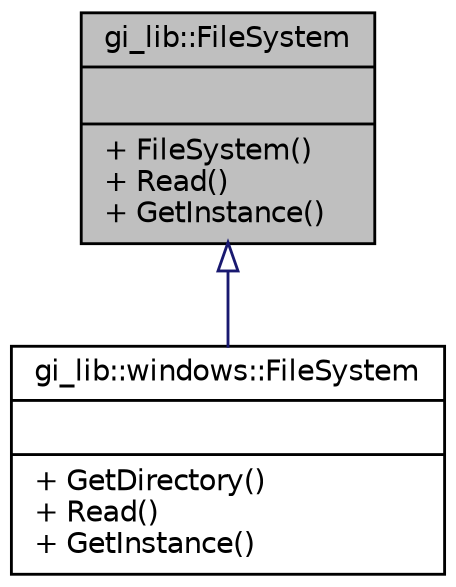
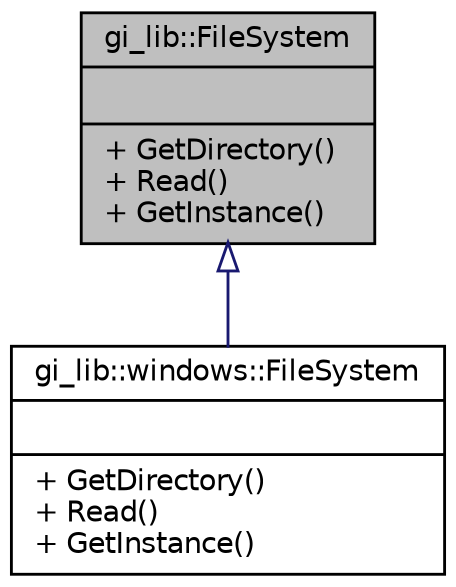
(208, 151) -> (221, 151)
